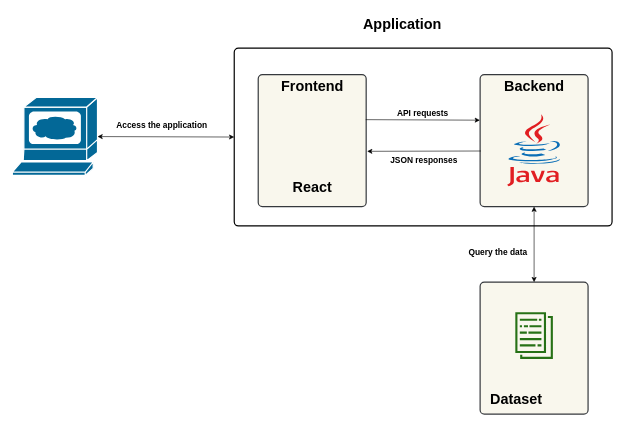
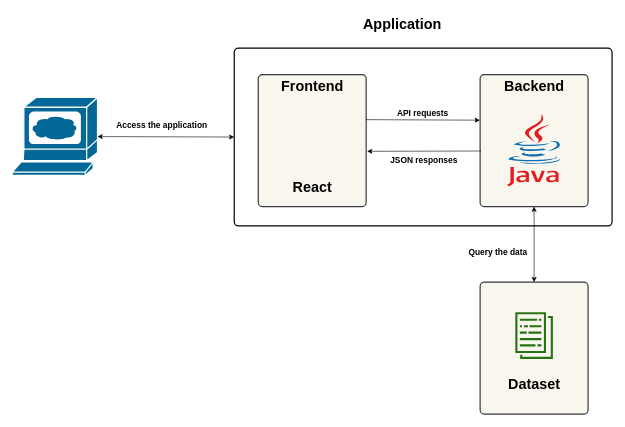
(516, 399) -> (534, 384)
